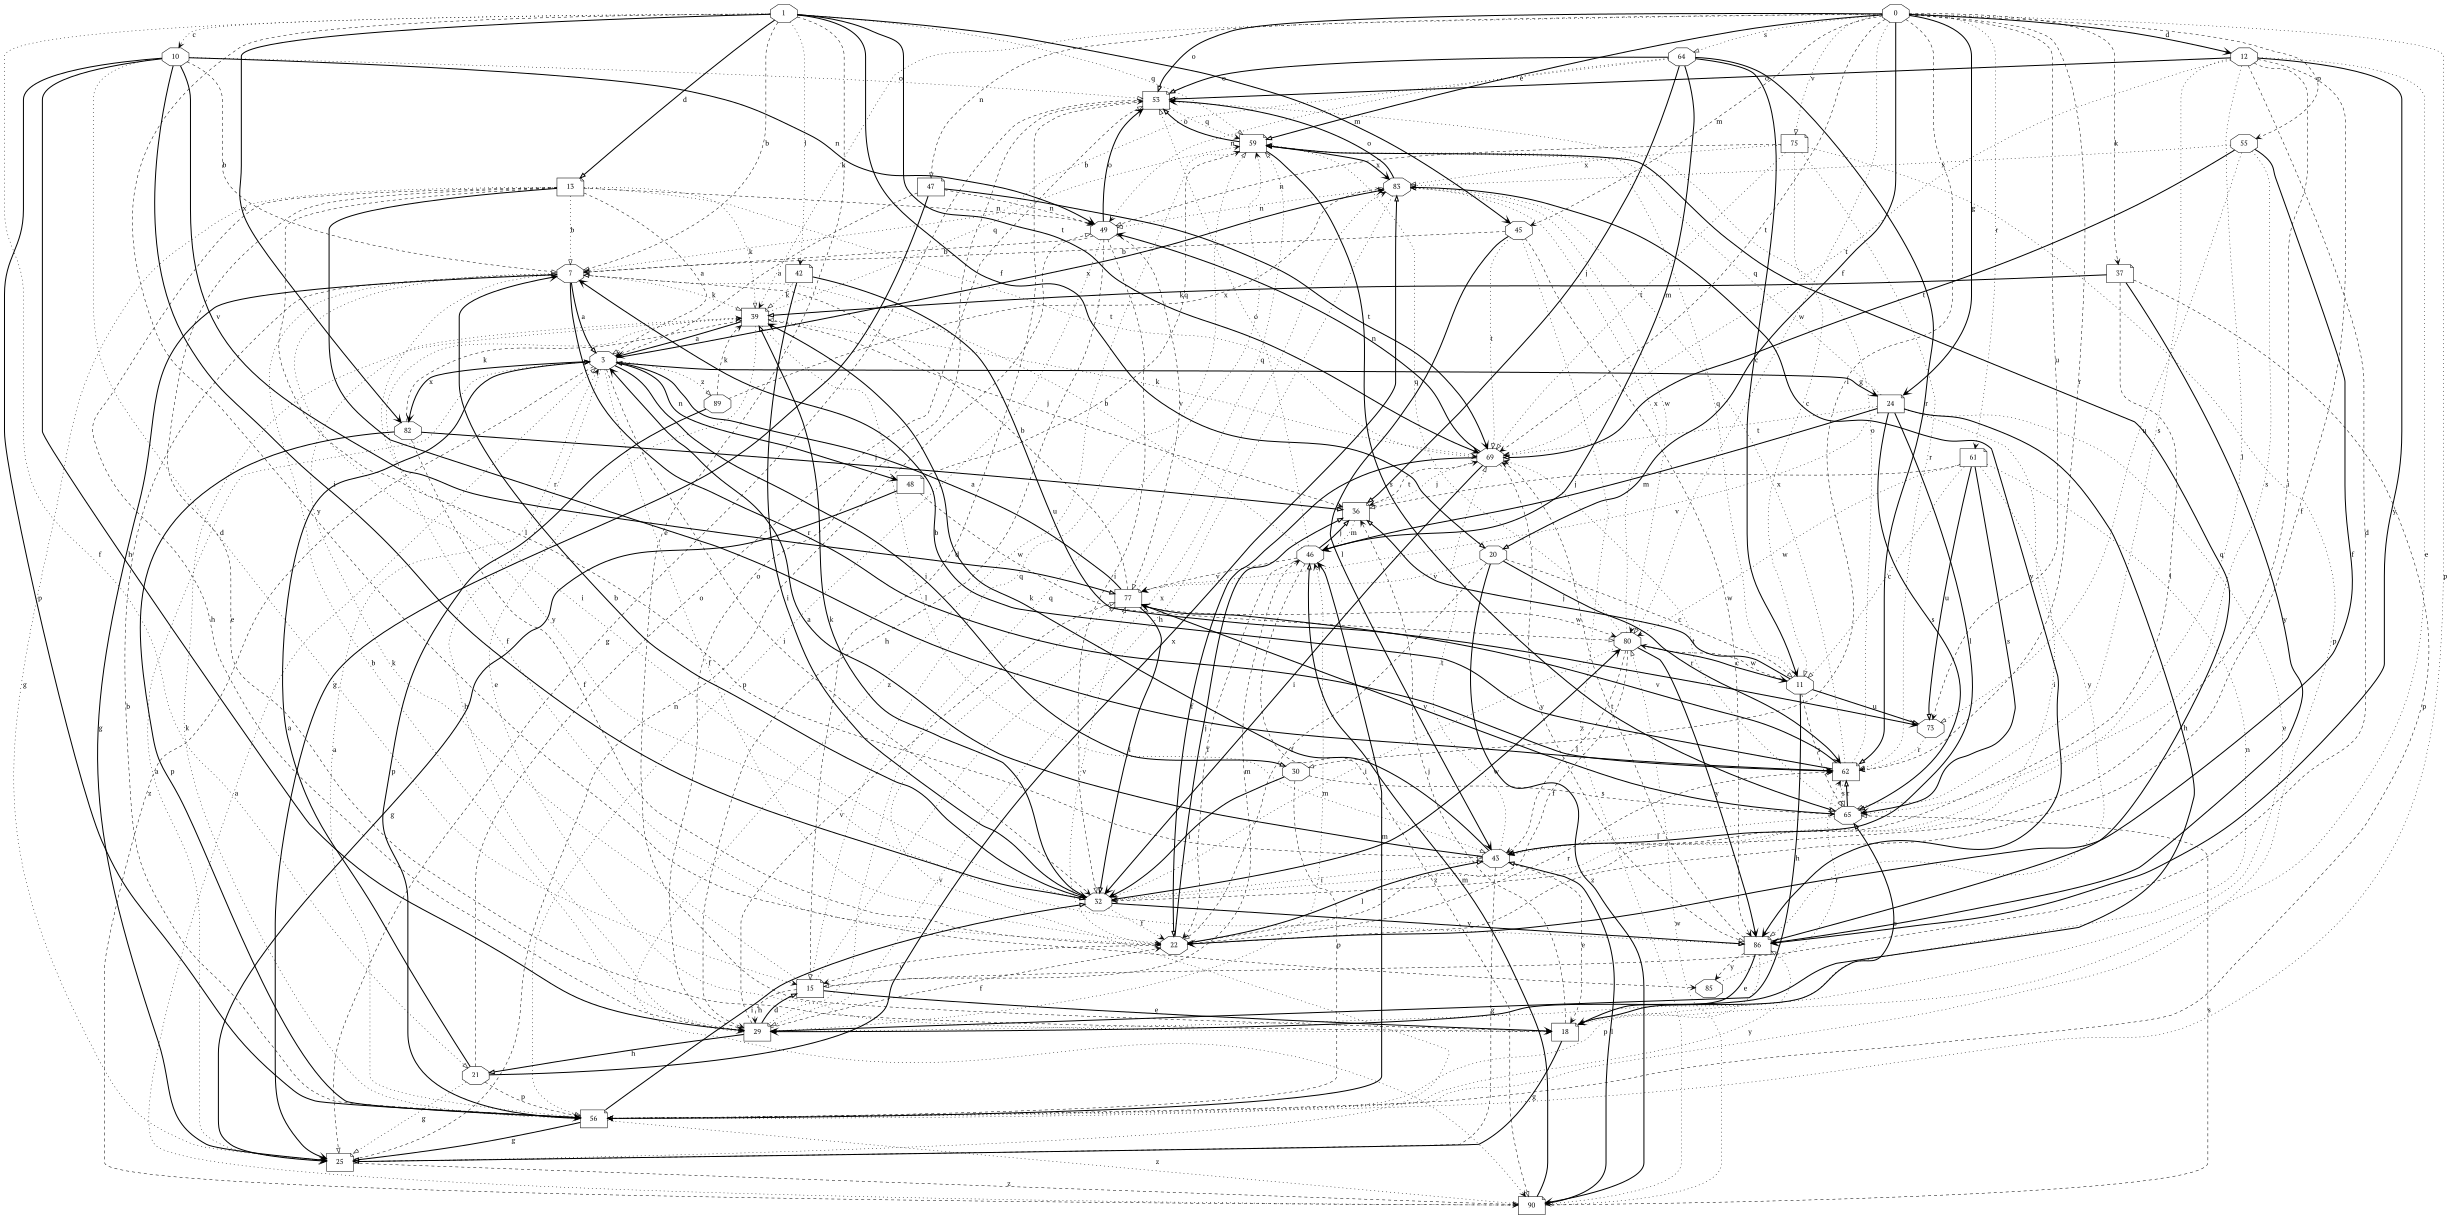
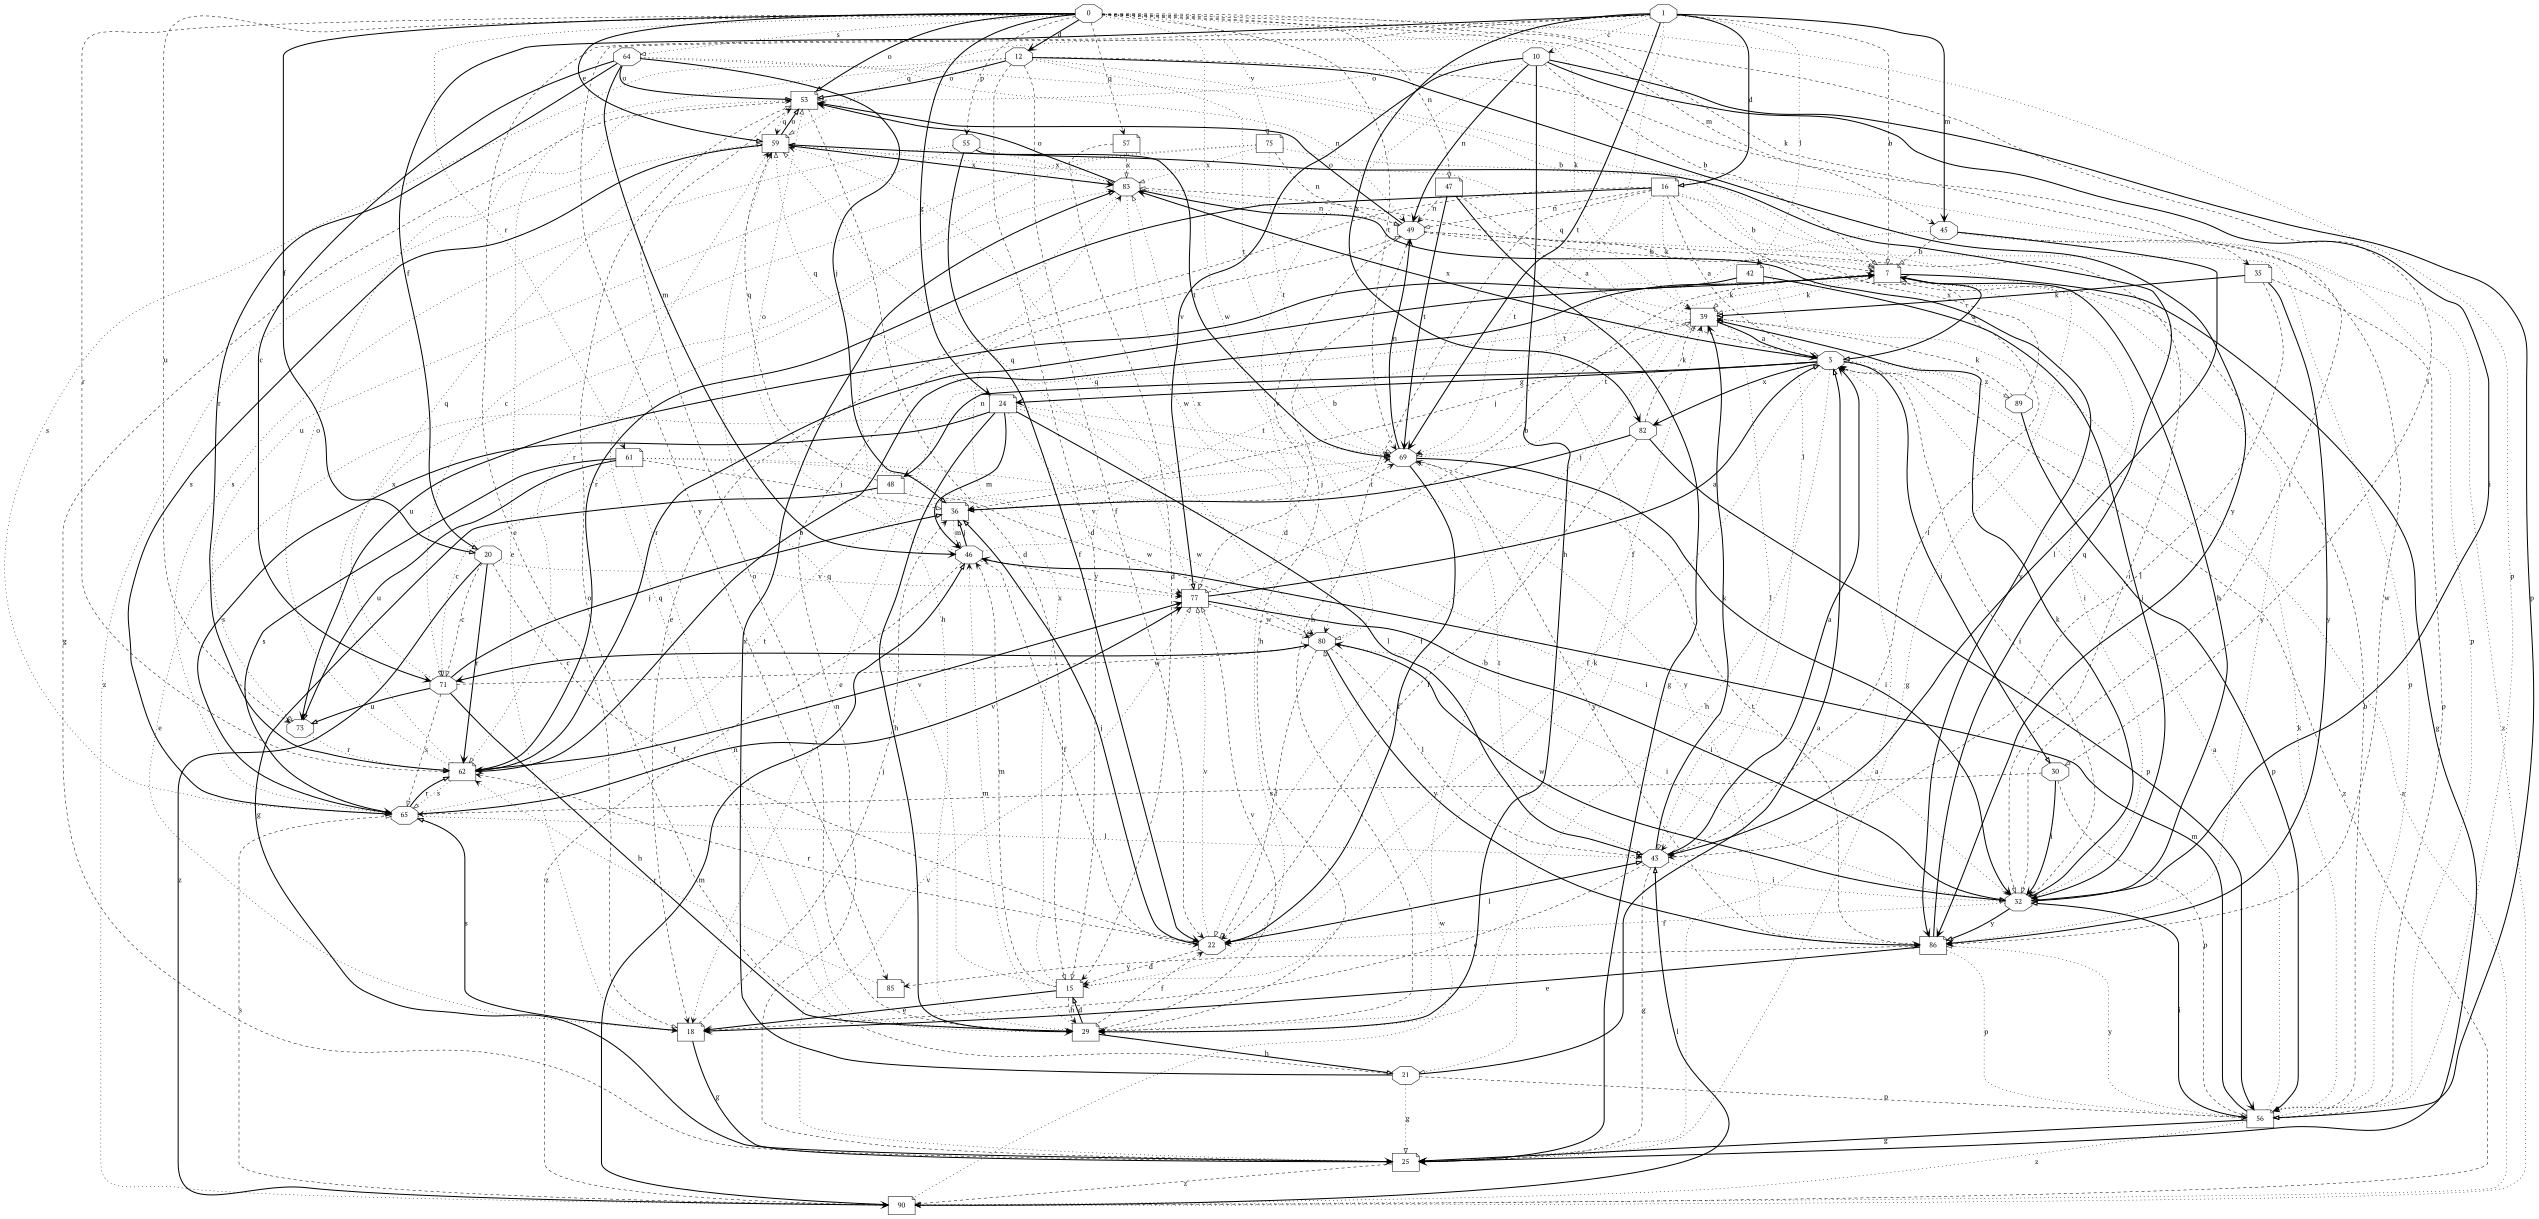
none -> (1127, 144)
(570, 187) -> (1665, 187)
(570, 274) -> (1887, 274)
(2120, 274) -> (2258, 274)
(1158, 382) -> (1606, 382)
(1800, 685) -> (443, 685)
(901, 967) -> (1151, 967)
(1709, 989) -> (891, 989)
